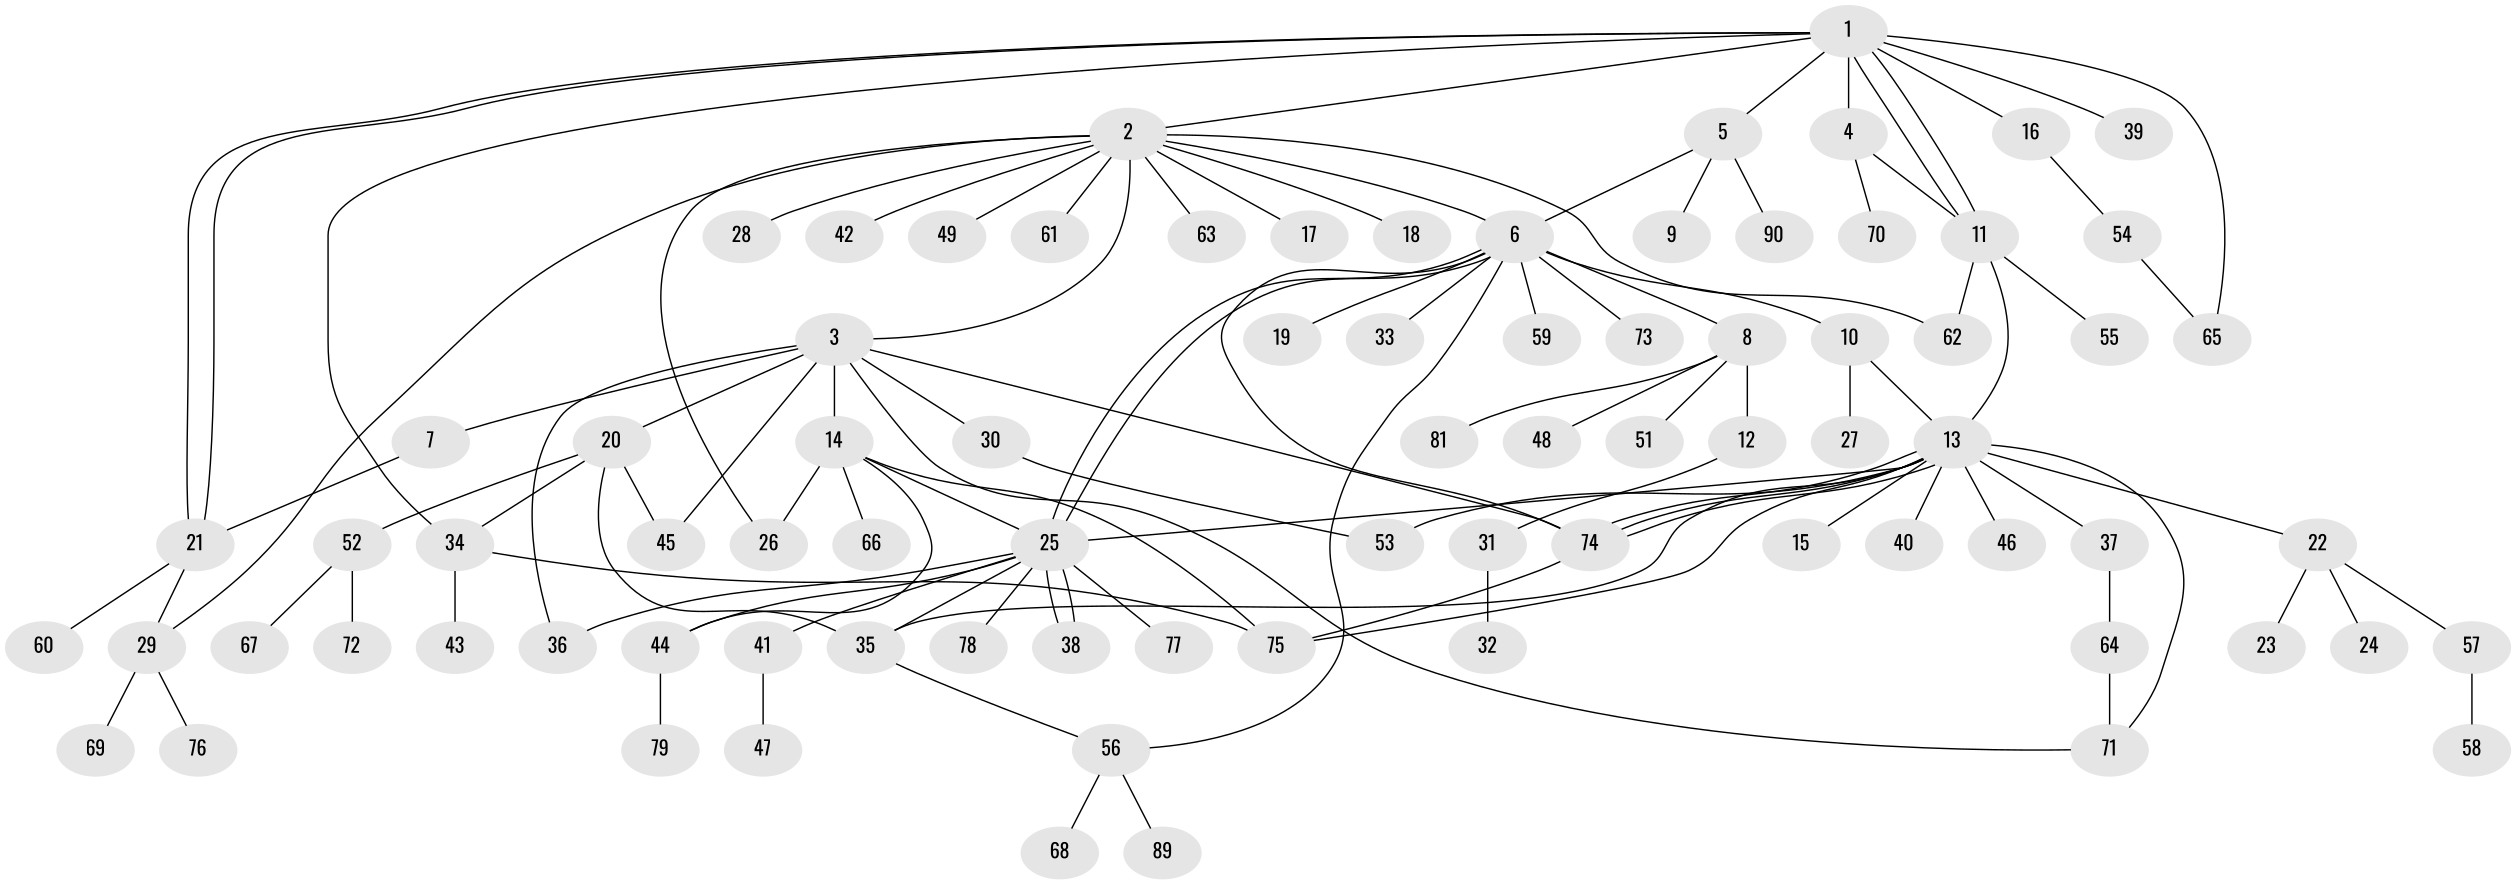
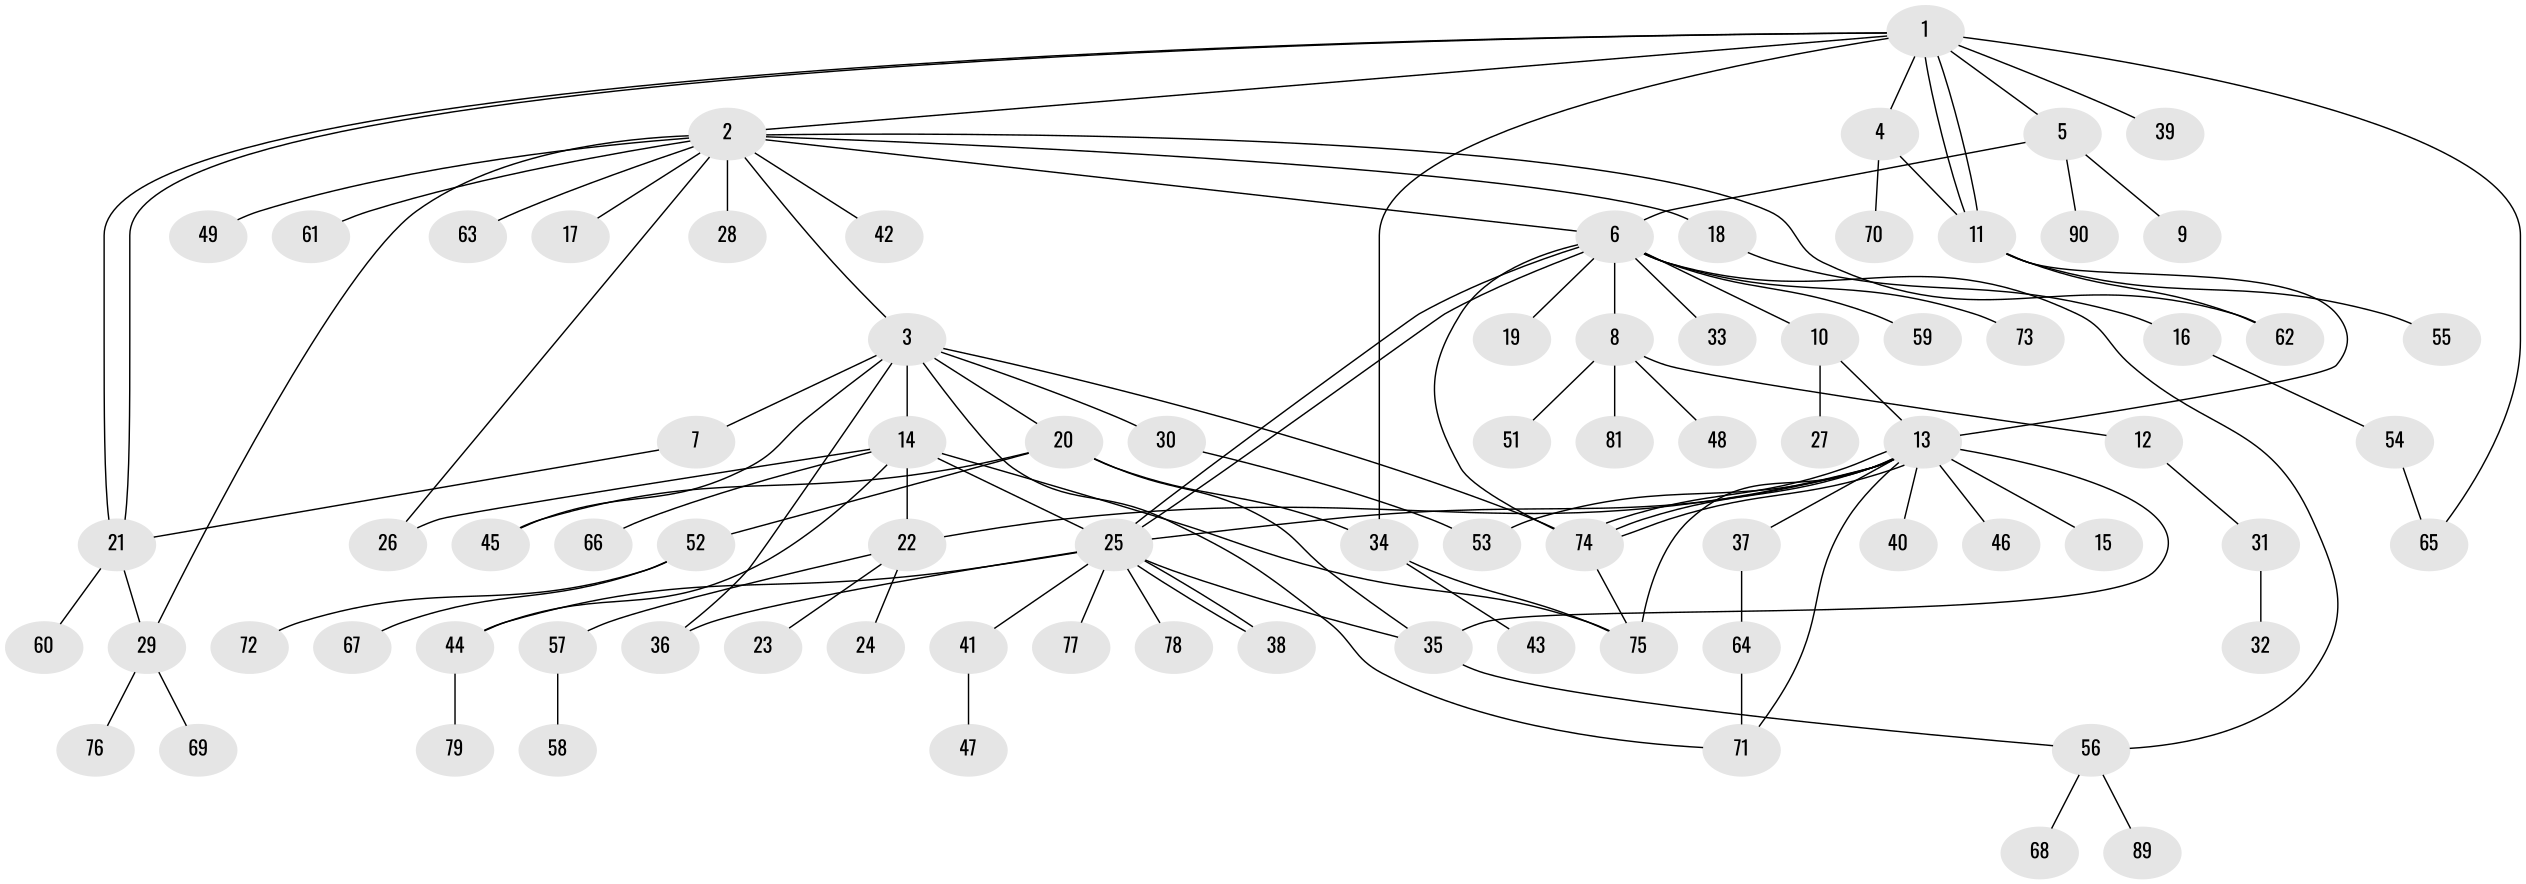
(1940, 83) -> (1950, 288)
none -> (907, 496)
